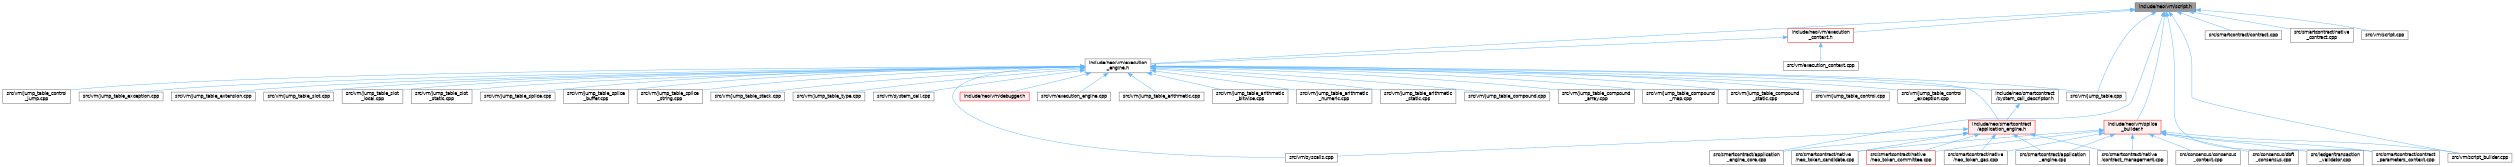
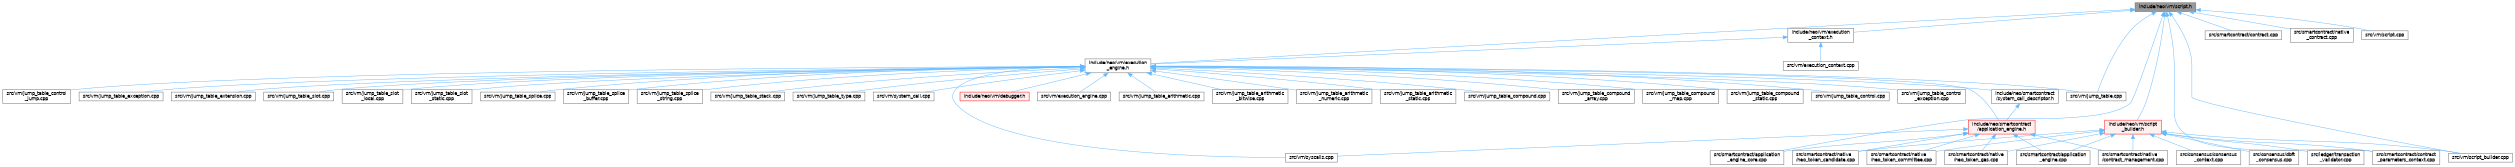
(1821, 35) -> (1821, 35)
(2132, 127) -> (2133, 127)
(1901, 158) -> (1901, 158)
